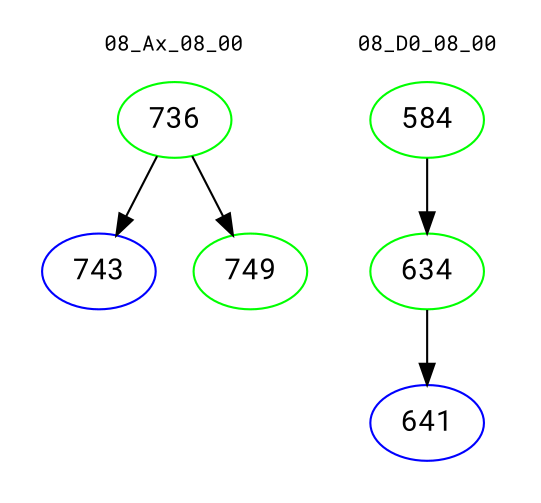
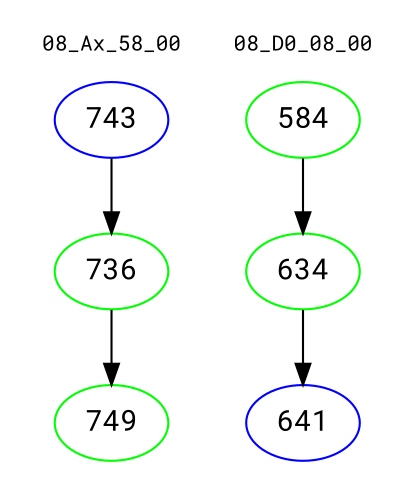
(175, 45) -> (113, 45)
(142, 186) -> (112, 185)
